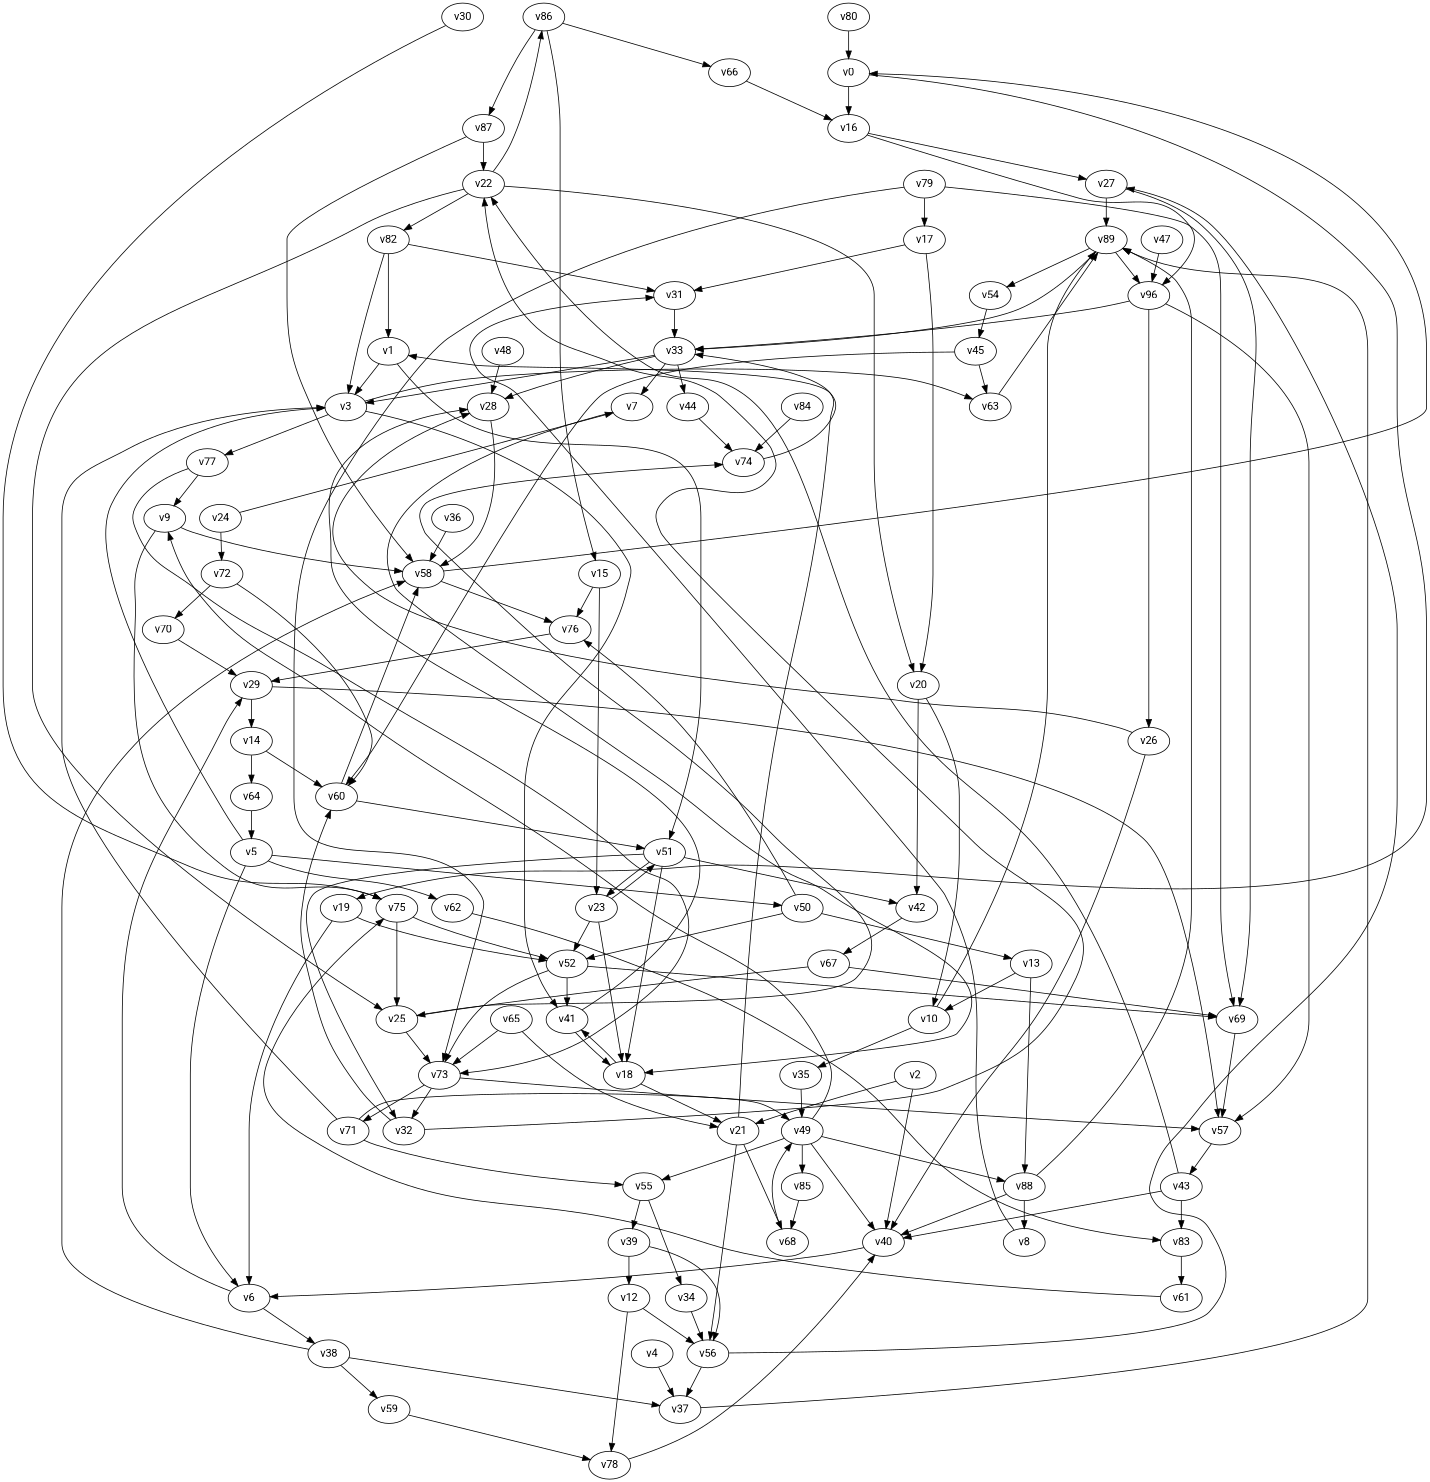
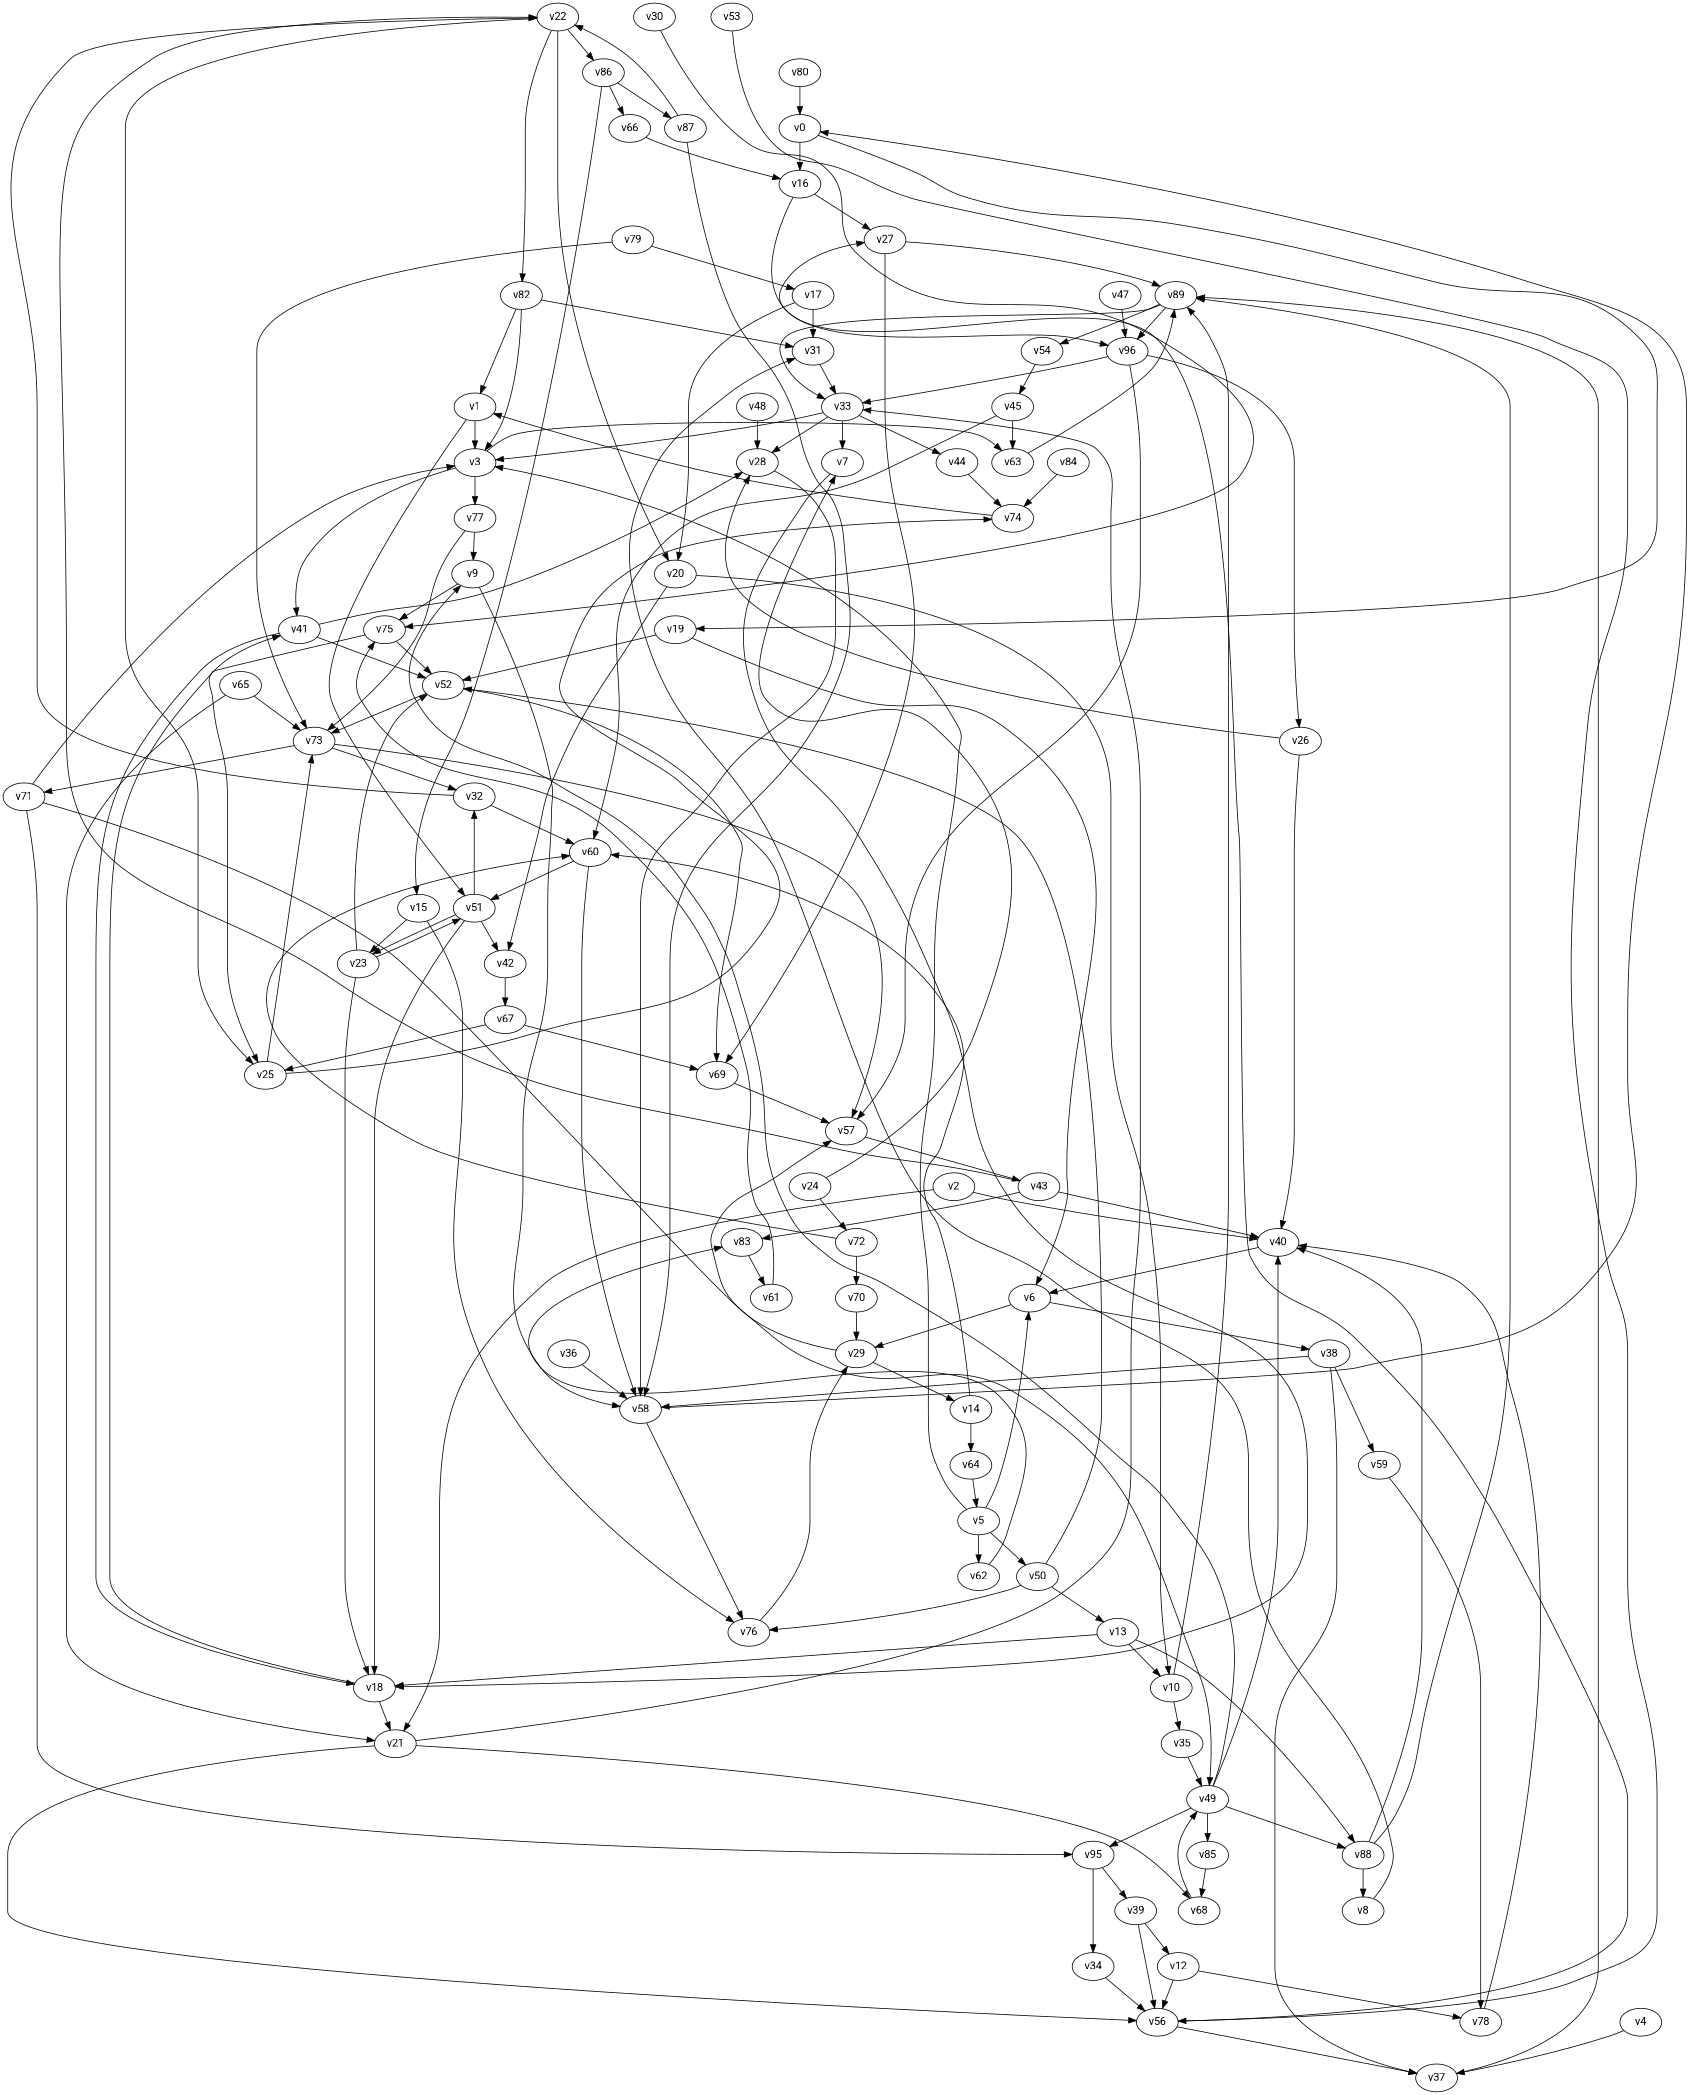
none -> (732, 17)
(1221, 483) -> none
(567, 988) -> (370, 657)
(644, 1187) -> (1093, 1855)
none -> (750, 1660)
